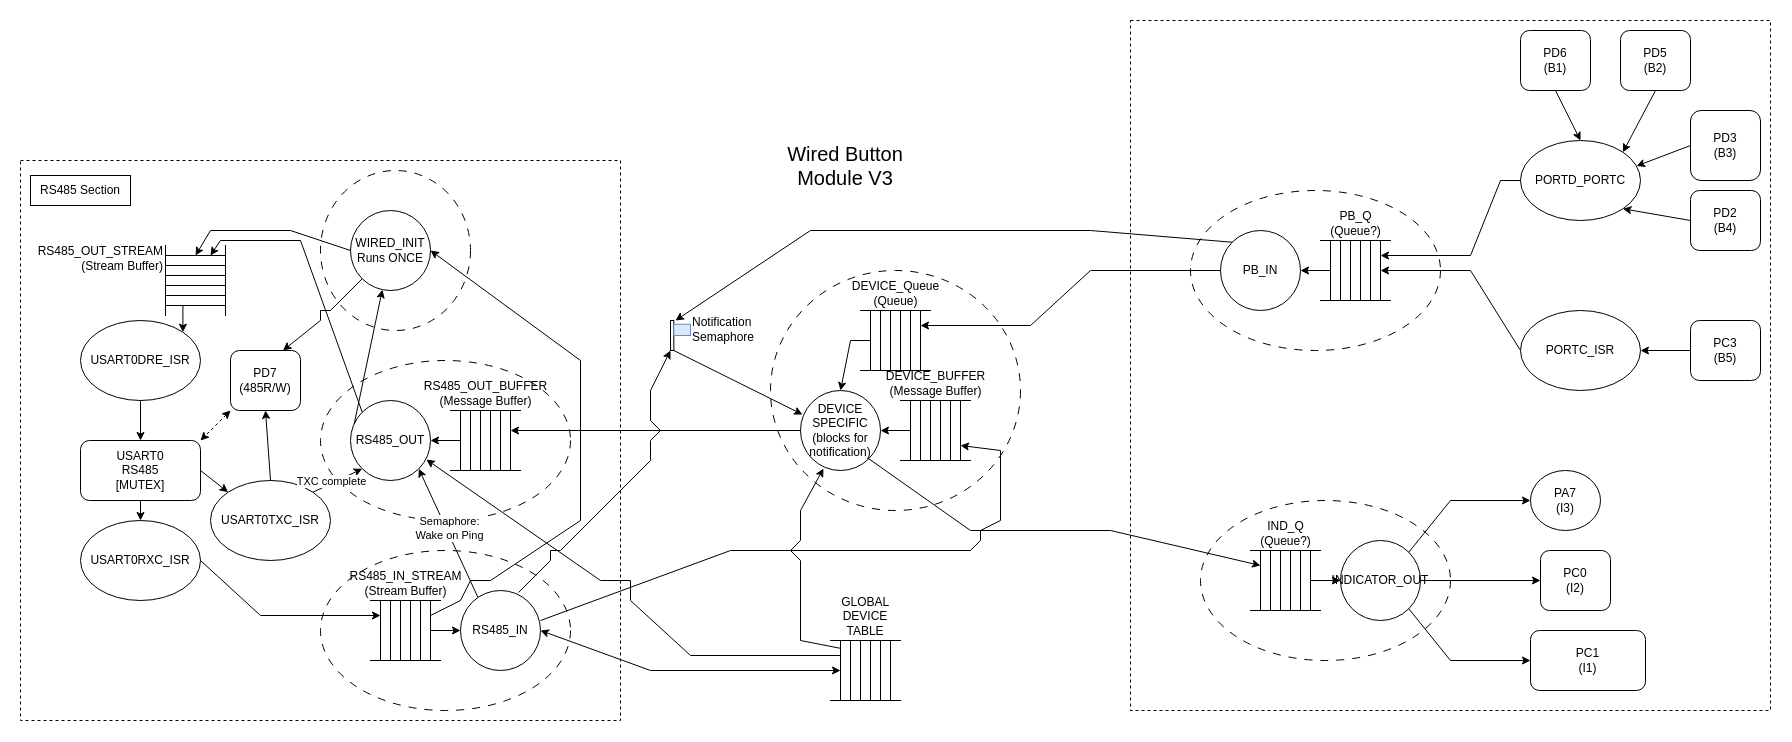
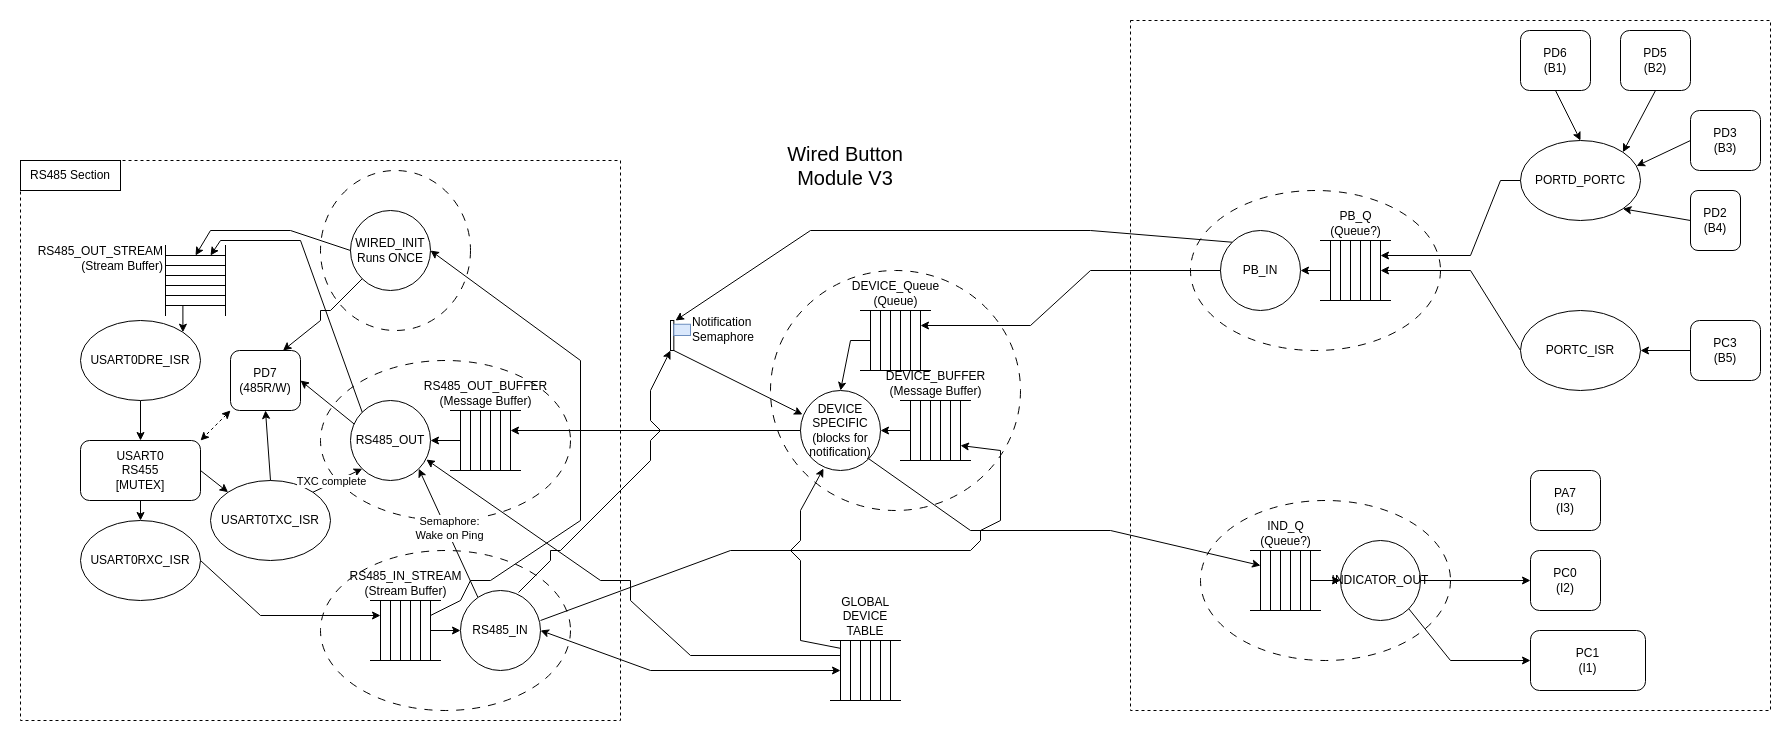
(1726, 146) -> (1726, 141)
(81, 191) -> (71, 176)
(1726, 221) -> (1716, 221)
(368, 360) -> (330, 404)
(141, 471) -> (141, 471)
(1454, 501) -> none
(1566, 501) -> (1566, 501)
(1576, 581) -> (1566, 581)
